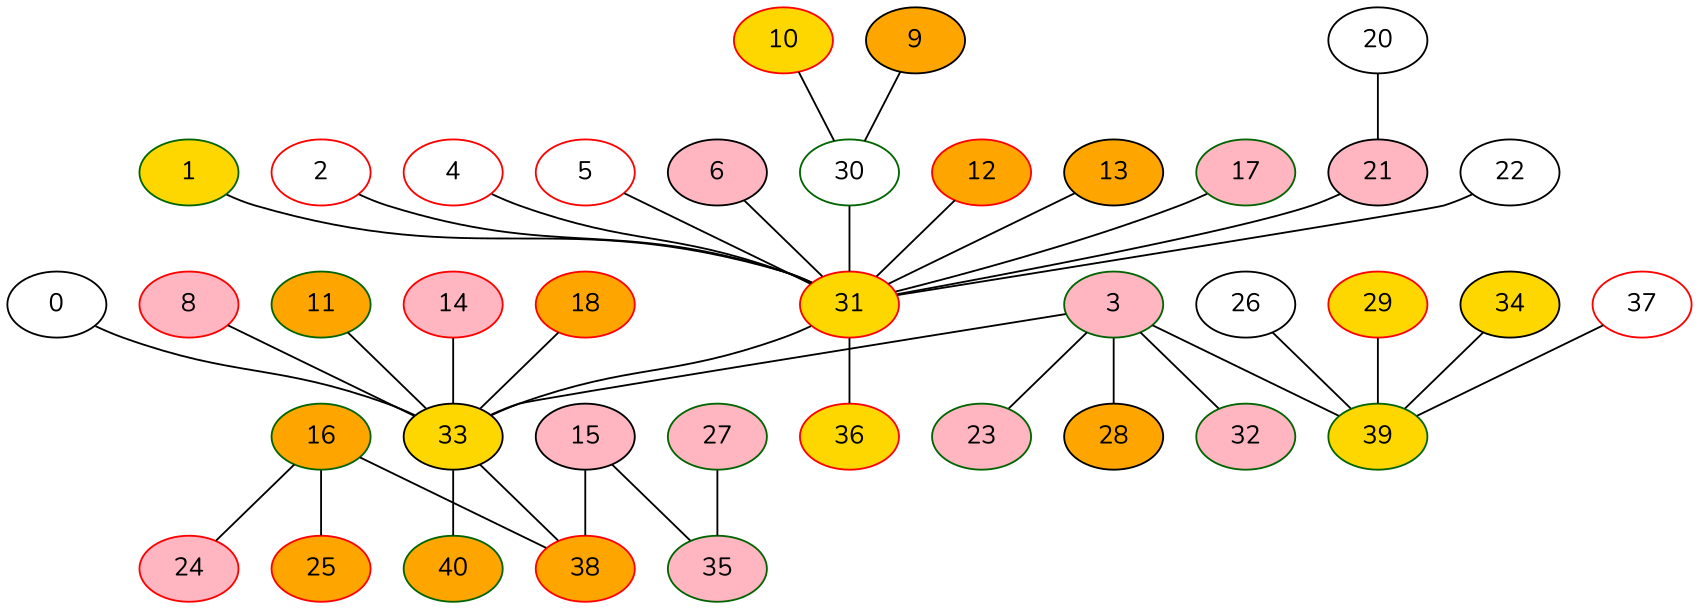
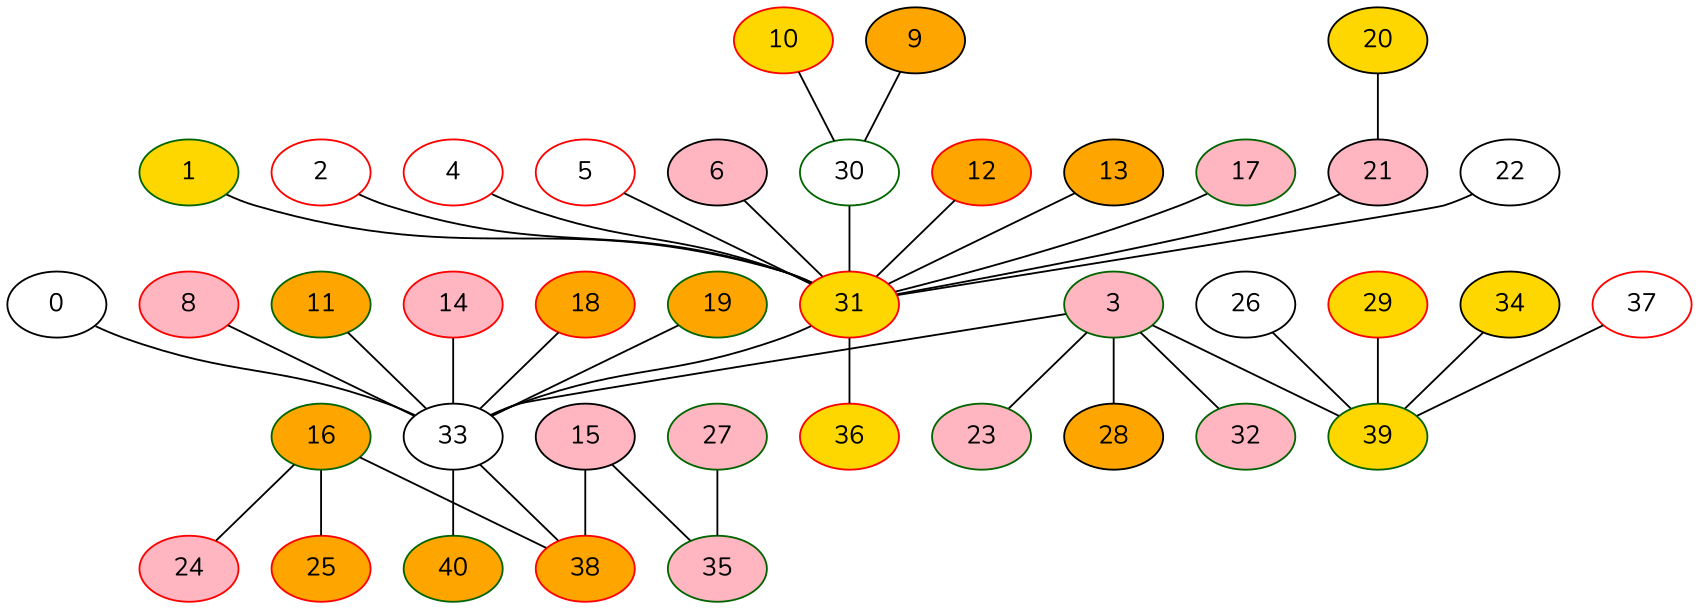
(1378, 40) -> (1378, 40)
none -> (717, 305)
(453, 437) -> (453, 437)
